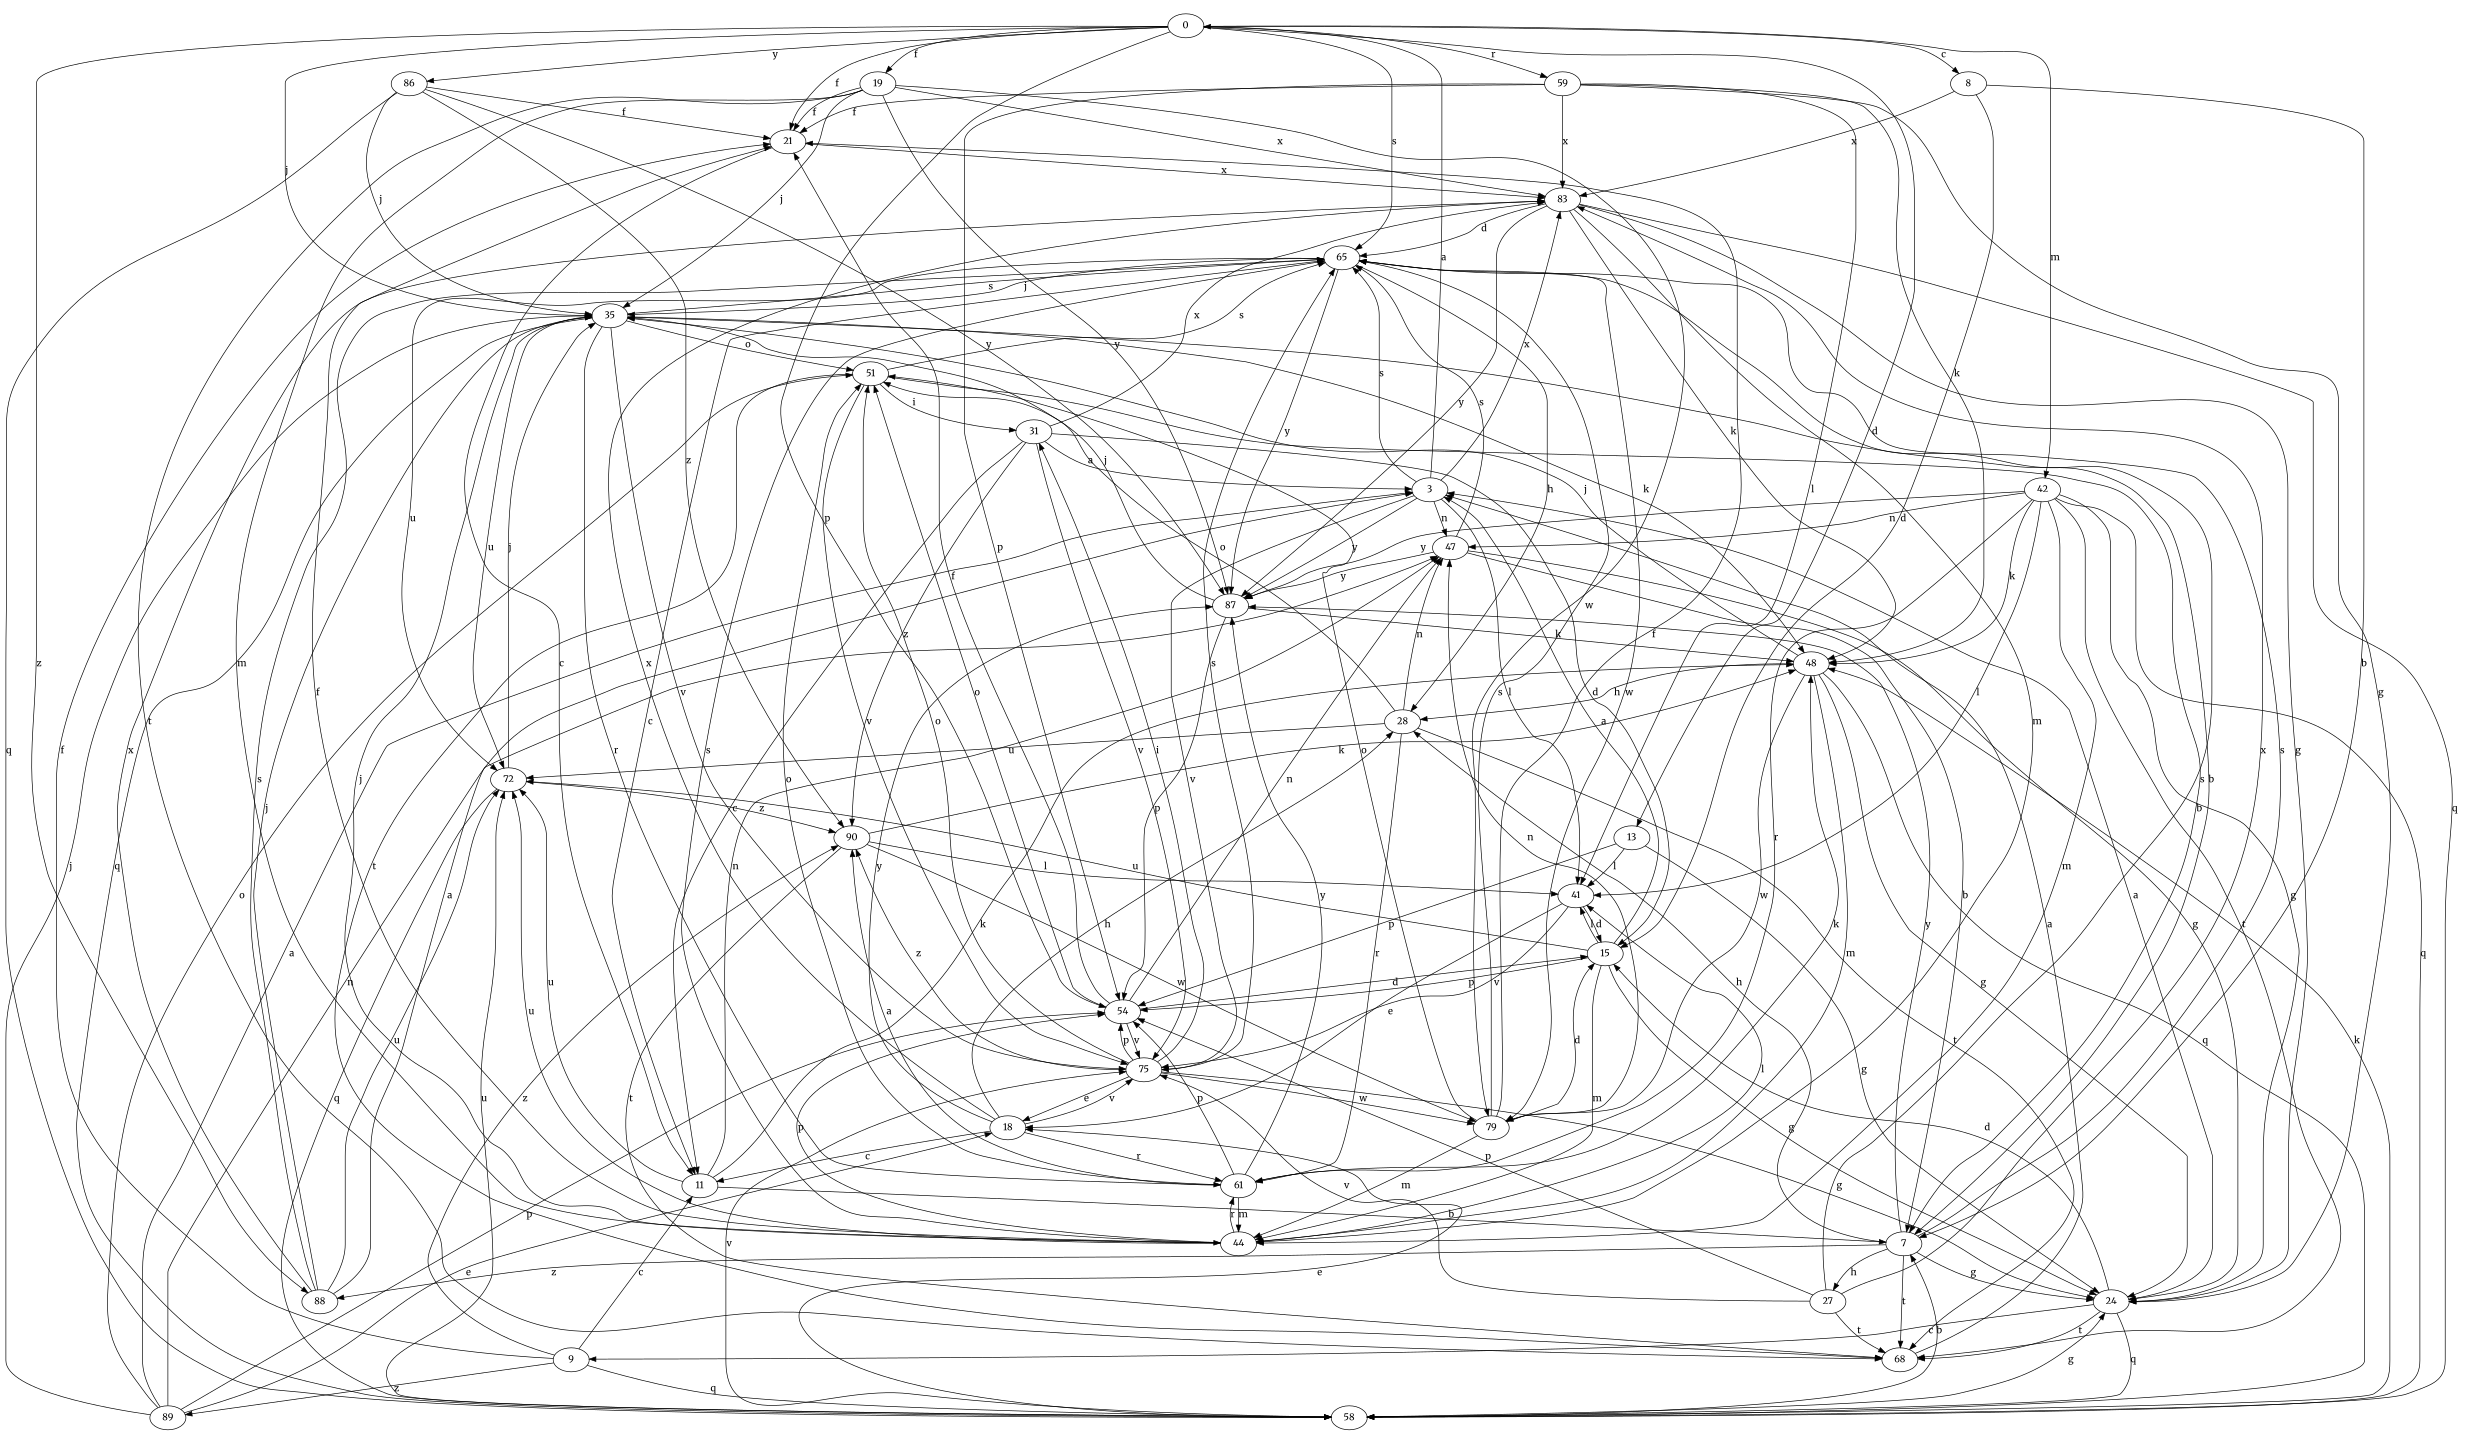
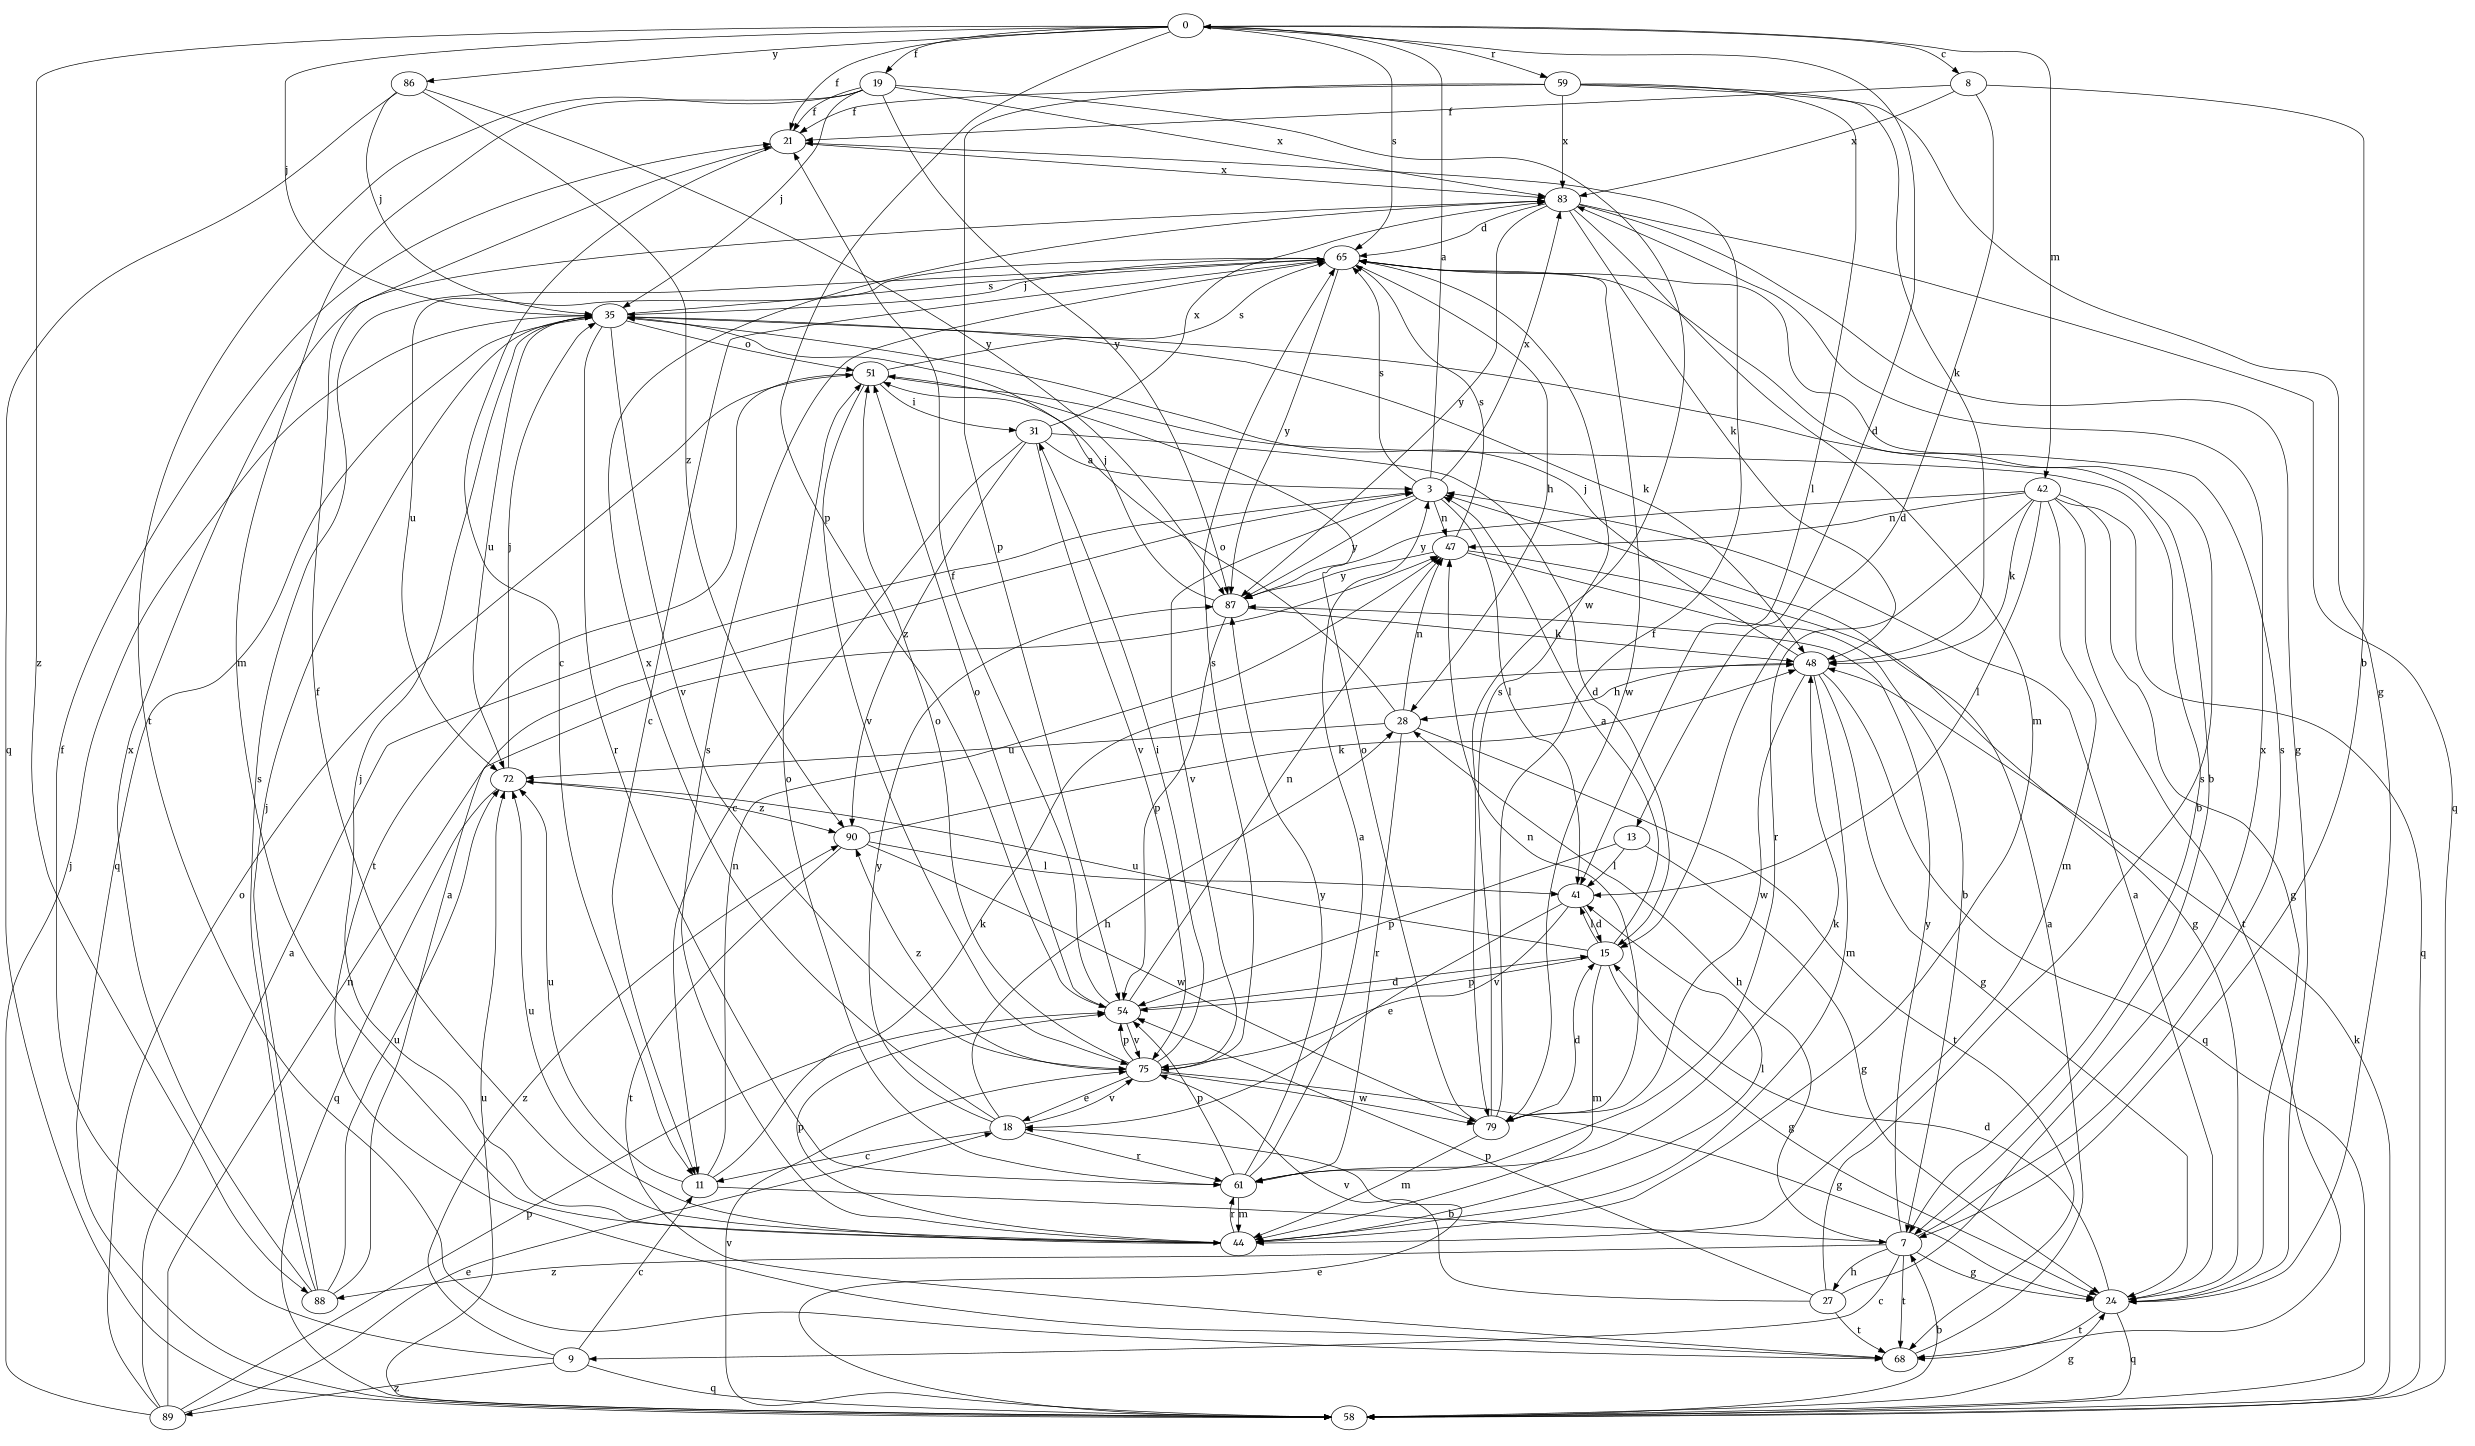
(595, 112) -> (1381, 113)
(950, 1117) -> (1355, 830)
(1346, 1353) -> (1263, 1347)
